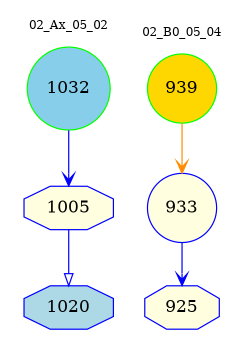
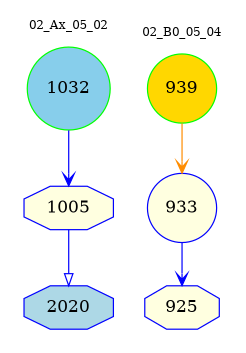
(69, 308) -> (69, 308)
